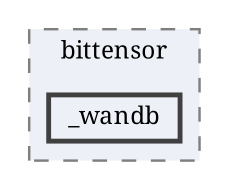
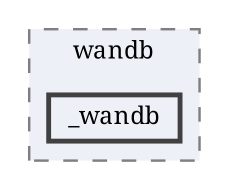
(114, 52) -> (114, 52)
